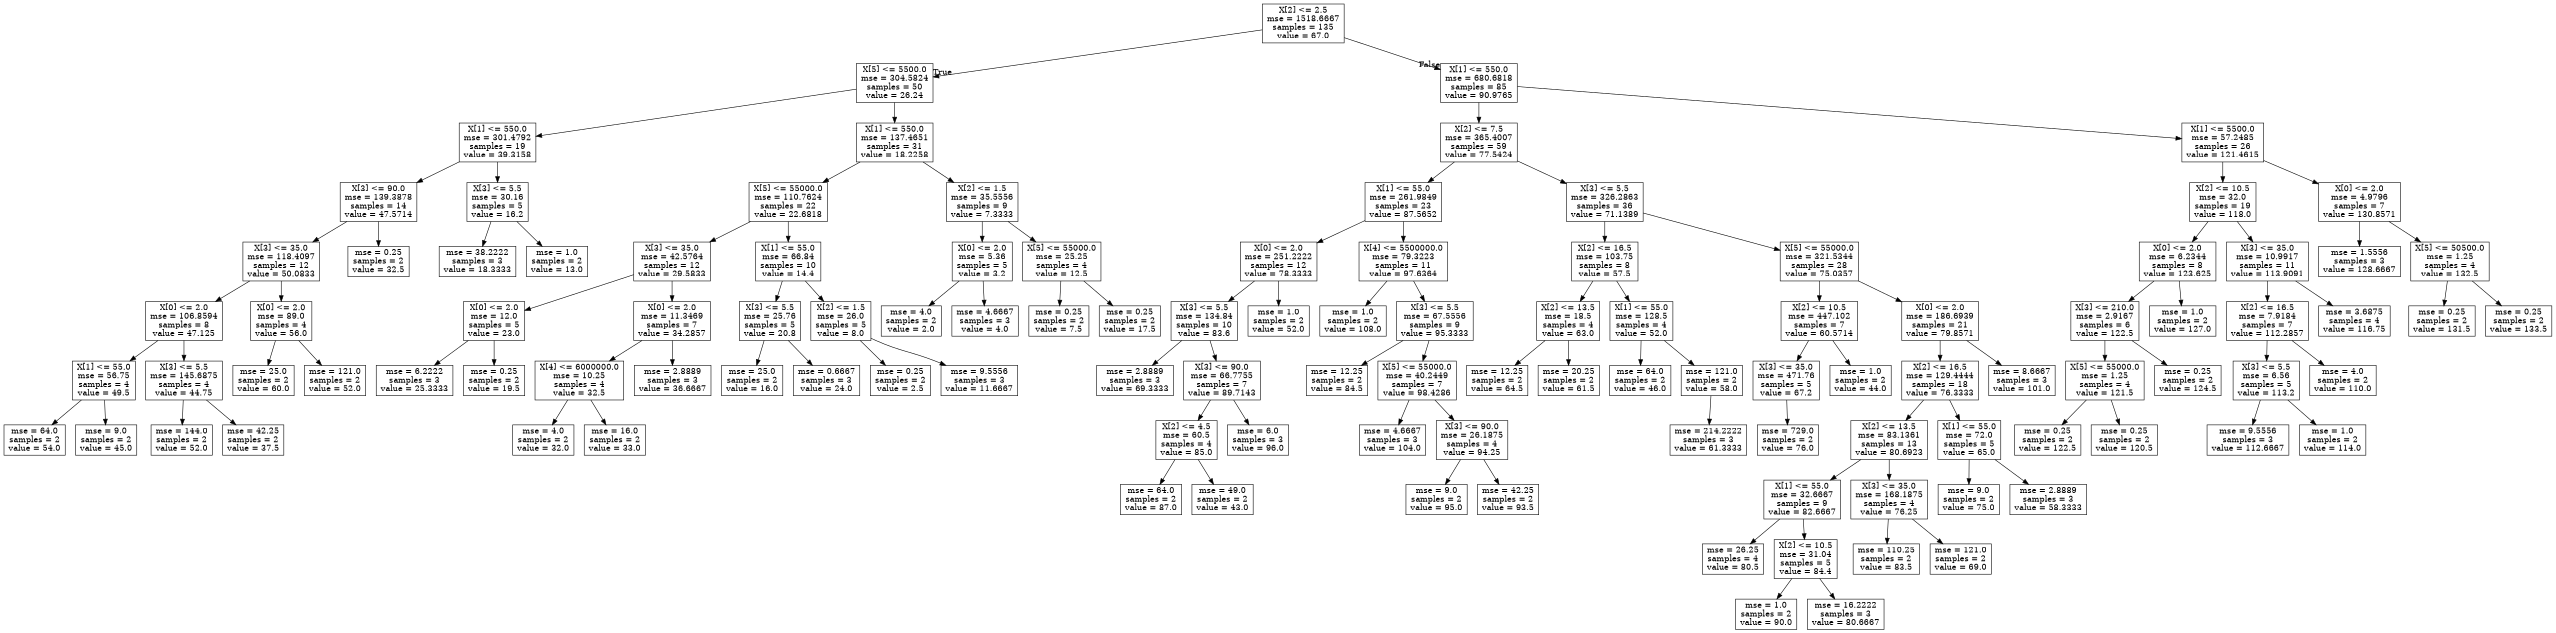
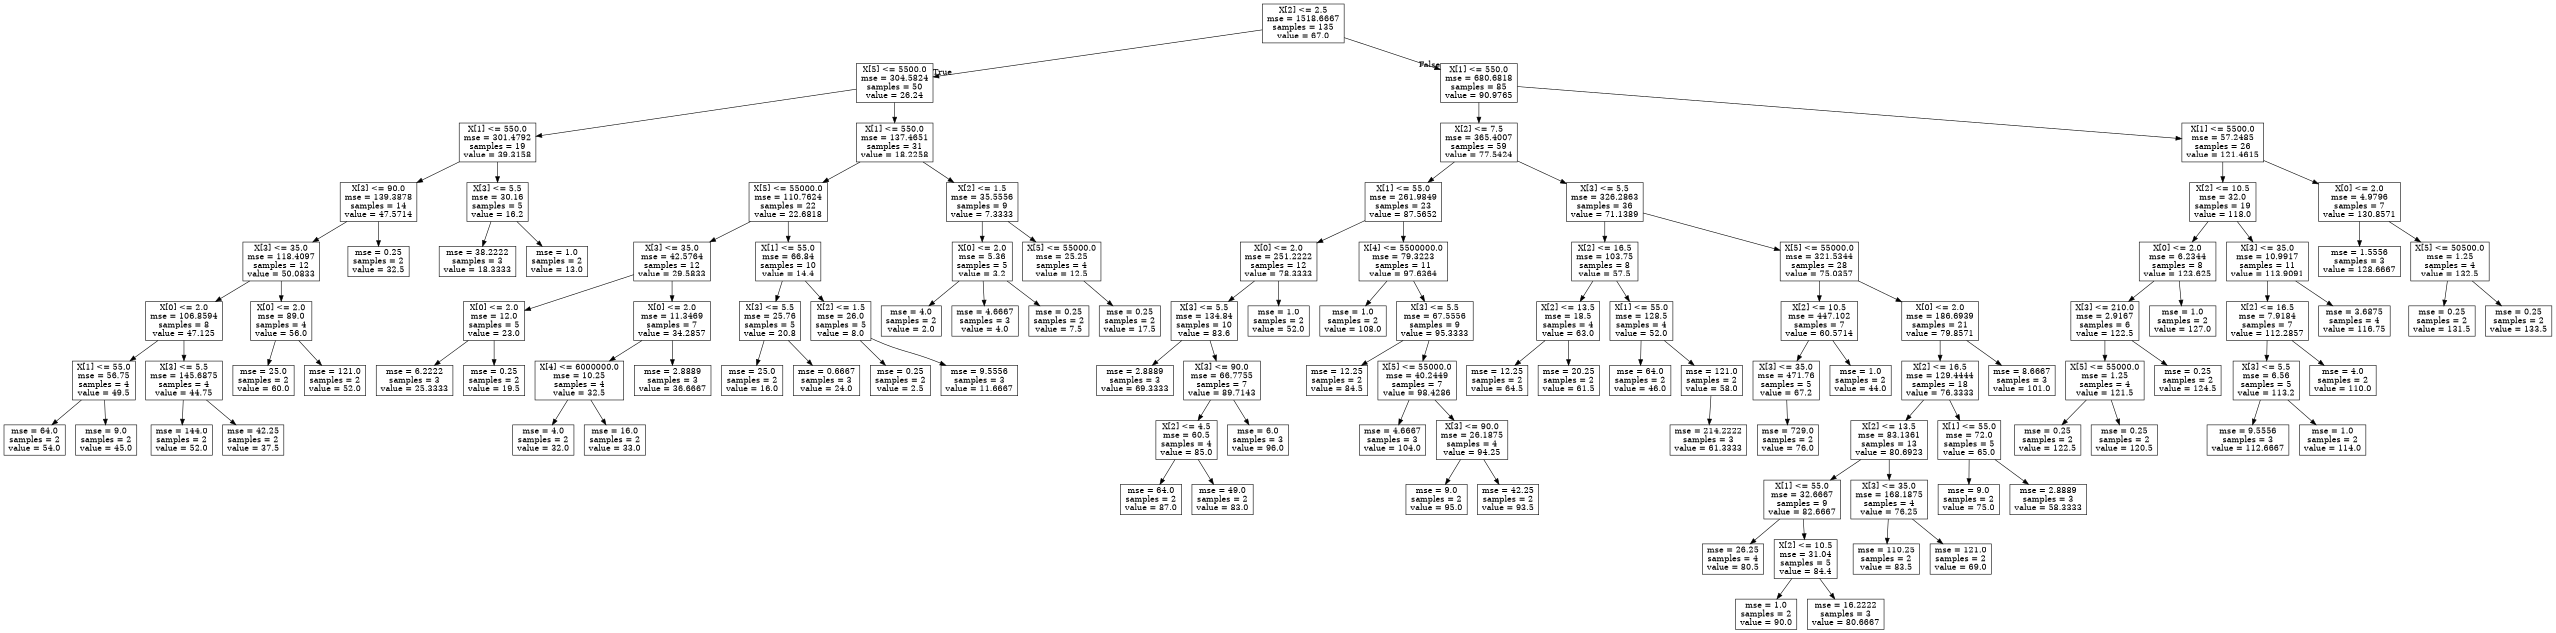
(1060, 291) -> (1021, 292)
(1223, 500) -> (1223, 500)
